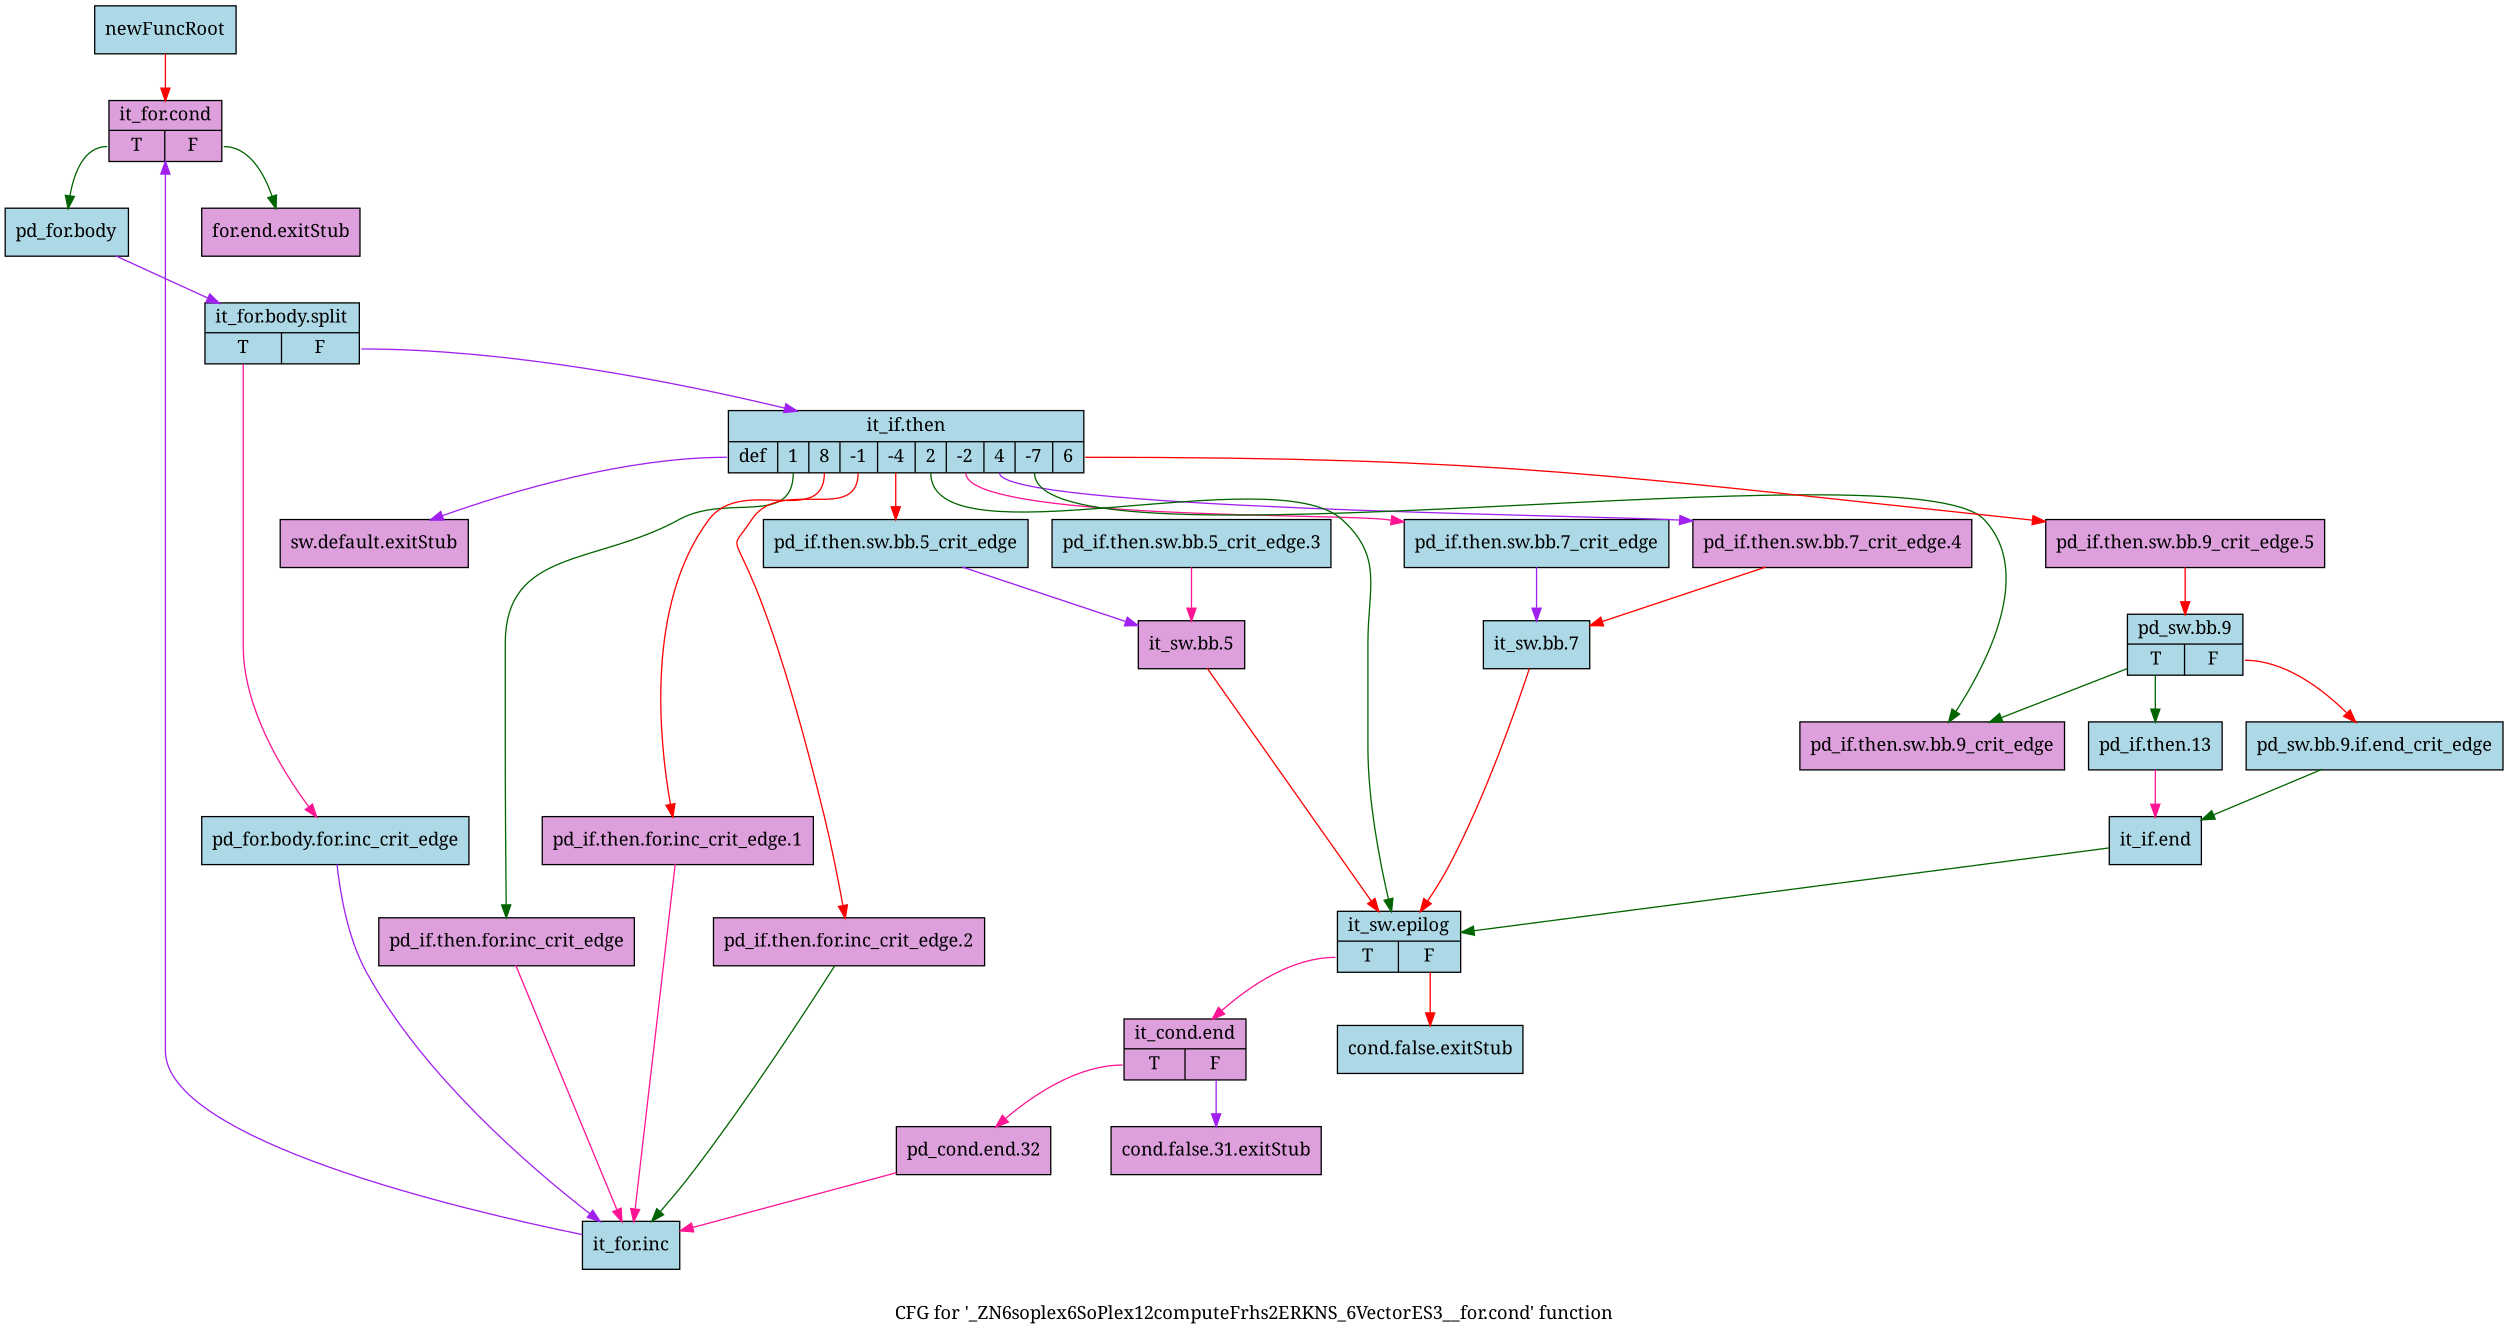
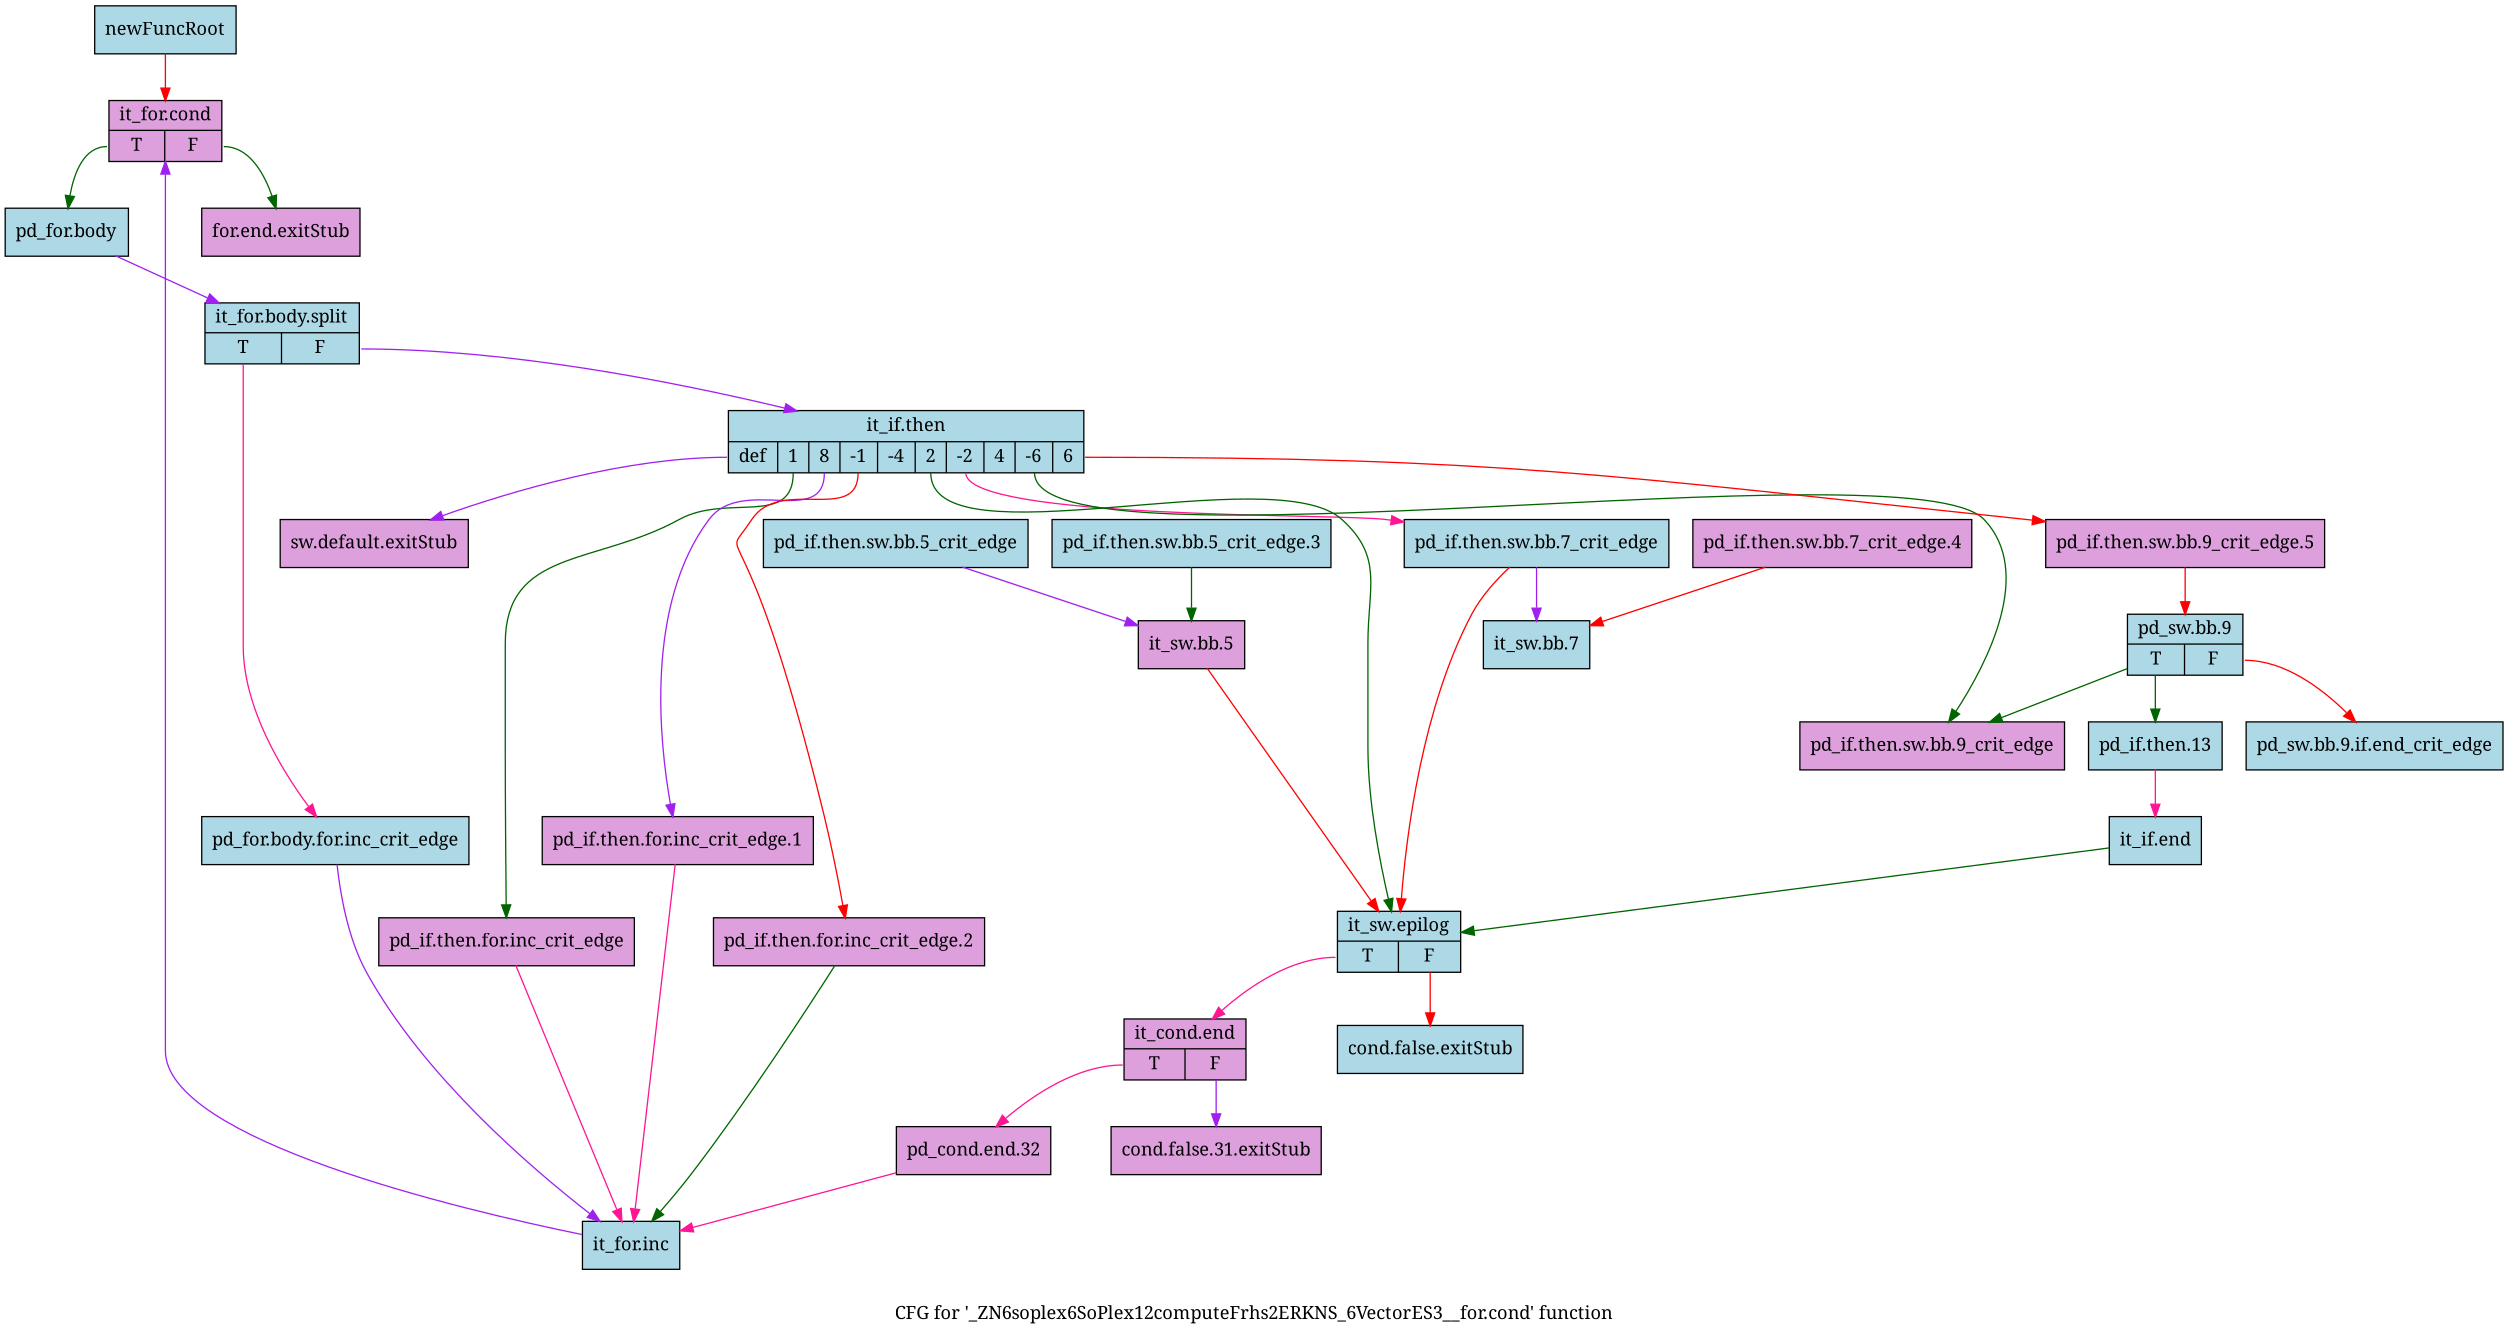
(1034, 457) -> (1034, 457)
(896, 490) -> none
(1508, 515) -> none
(1191, 587) -> (1191, 587)
(675, 590) -> (675, 590)
(1485, 788) -> (1431, 723)
(2268, 792) -> none
